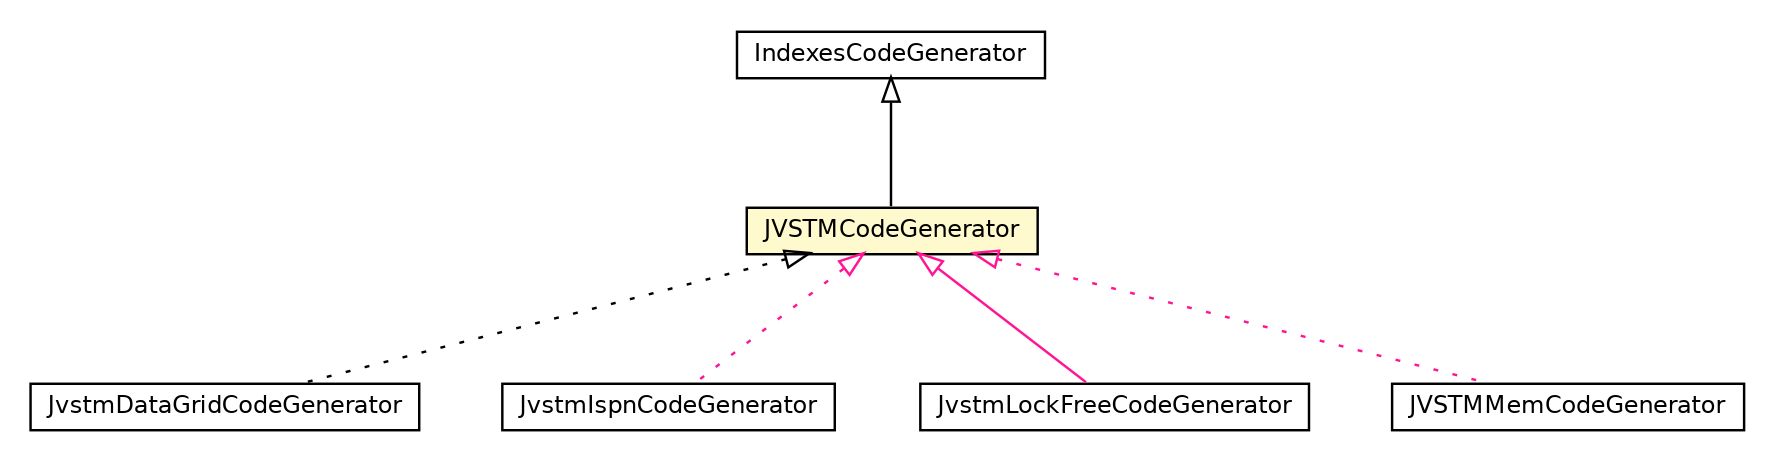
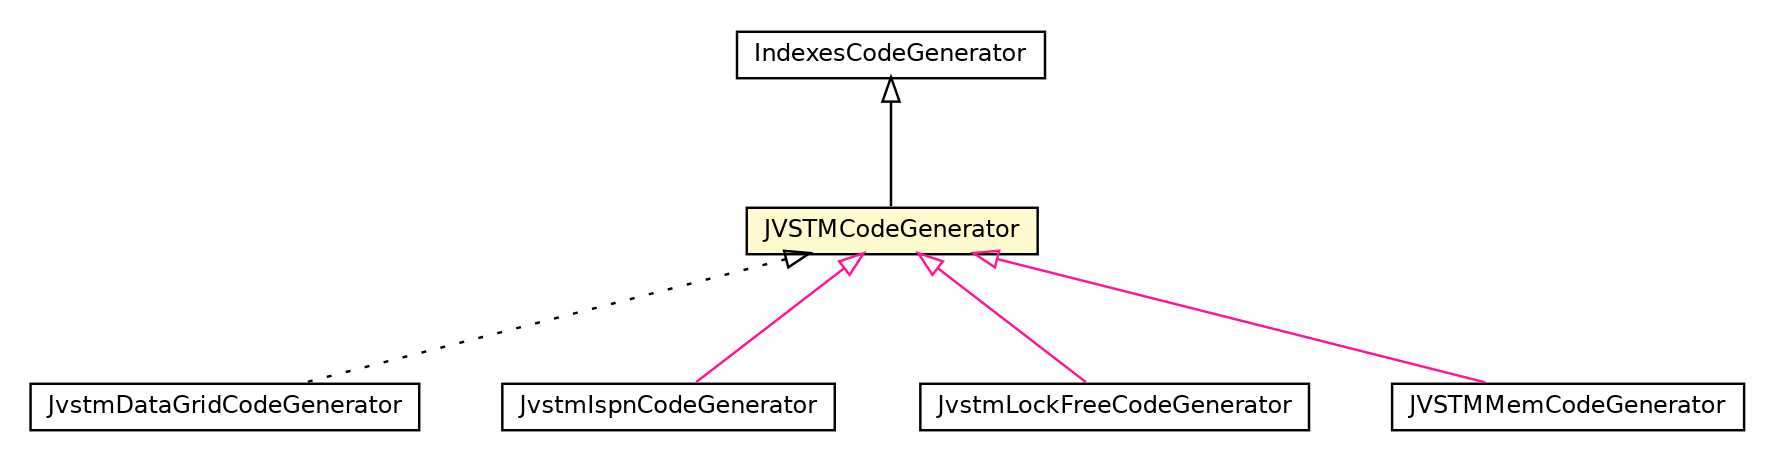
(1241, 321) -> (1241, 321)
(770, 325) -> (770, 325)
